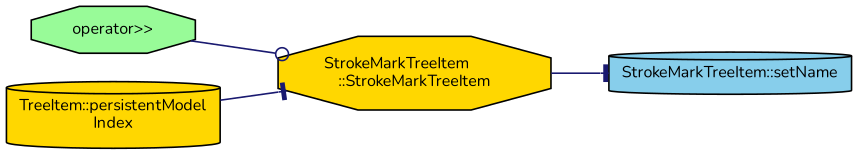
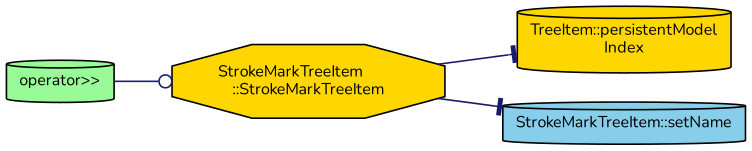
(113, 30) -> (60, 81)
(249, 96) -> (473, 60)
